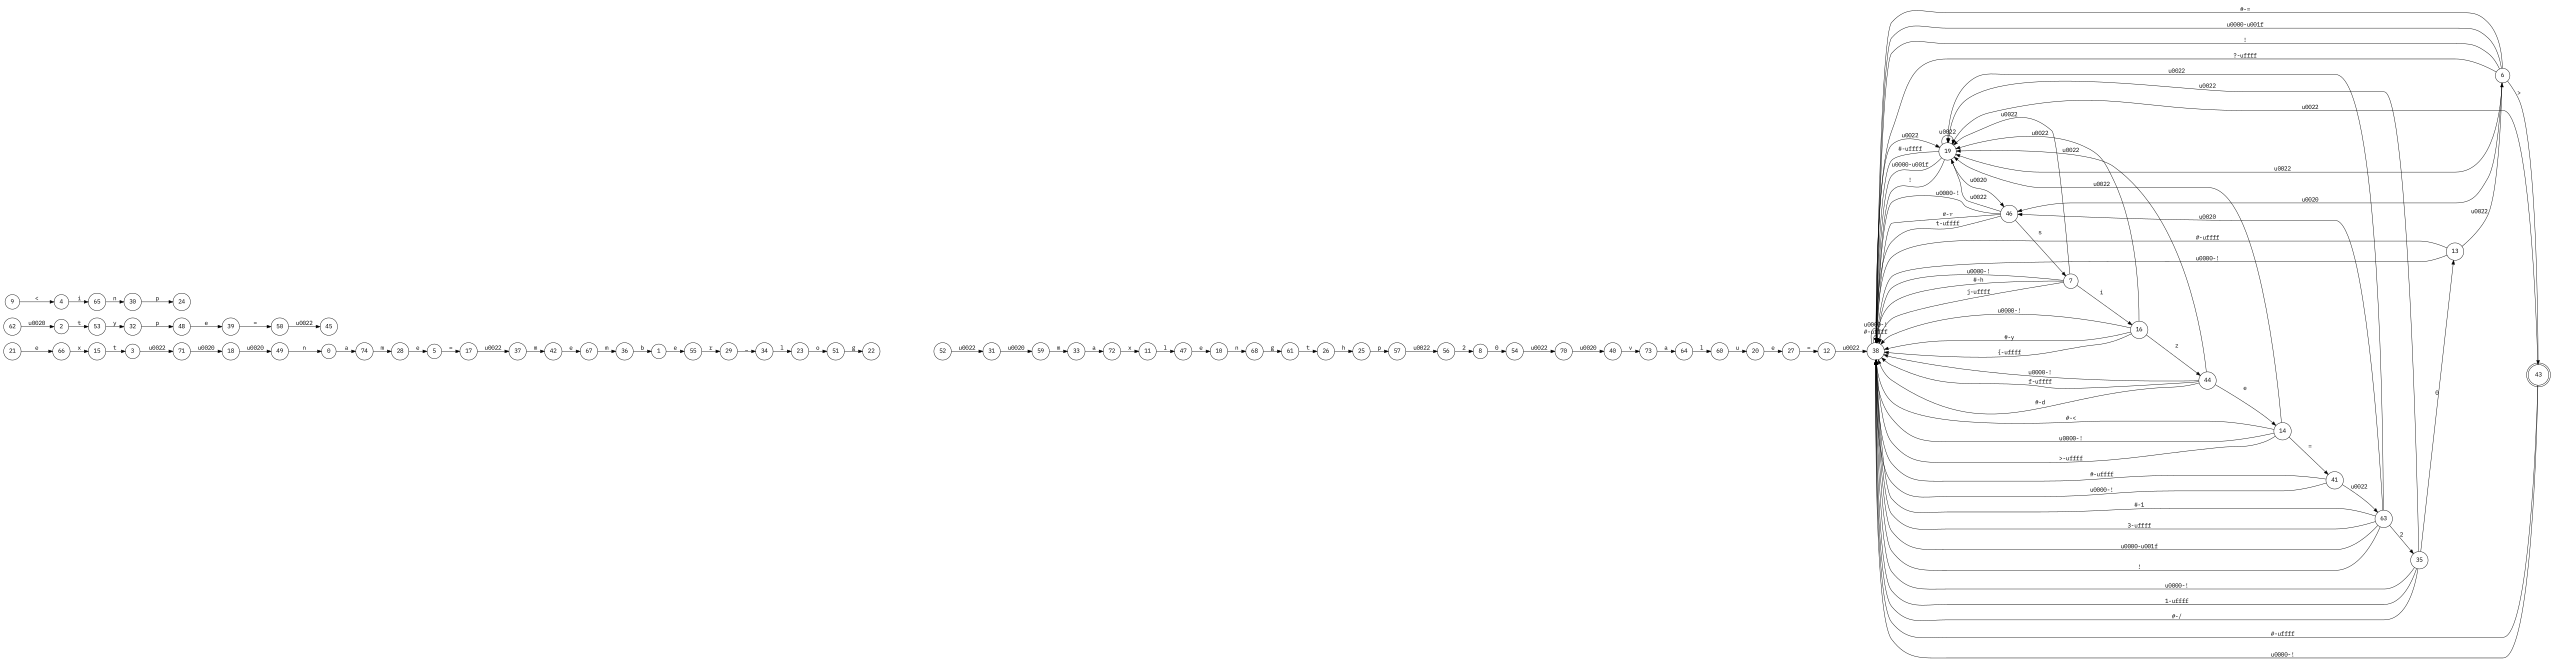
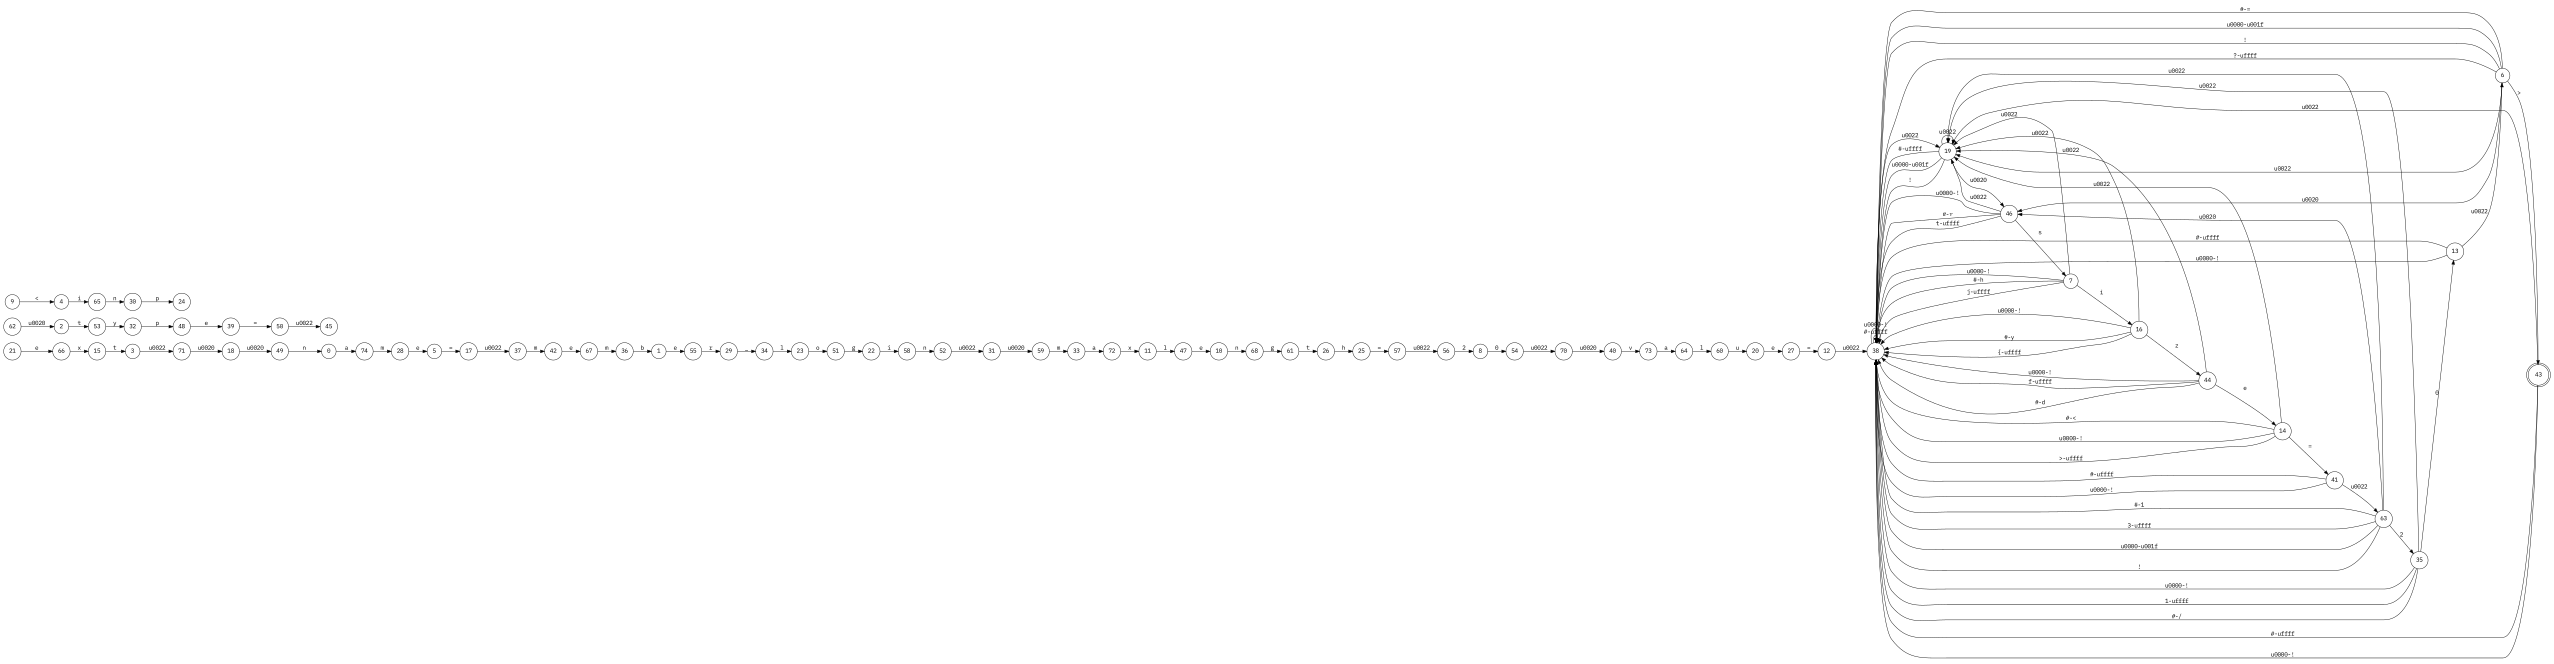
(1379, 348) -> (1379, 348)
none -> (907, 351)
